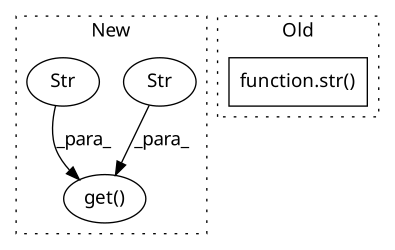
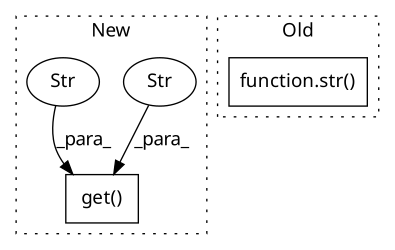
(105, 199) -> (102, 199)
